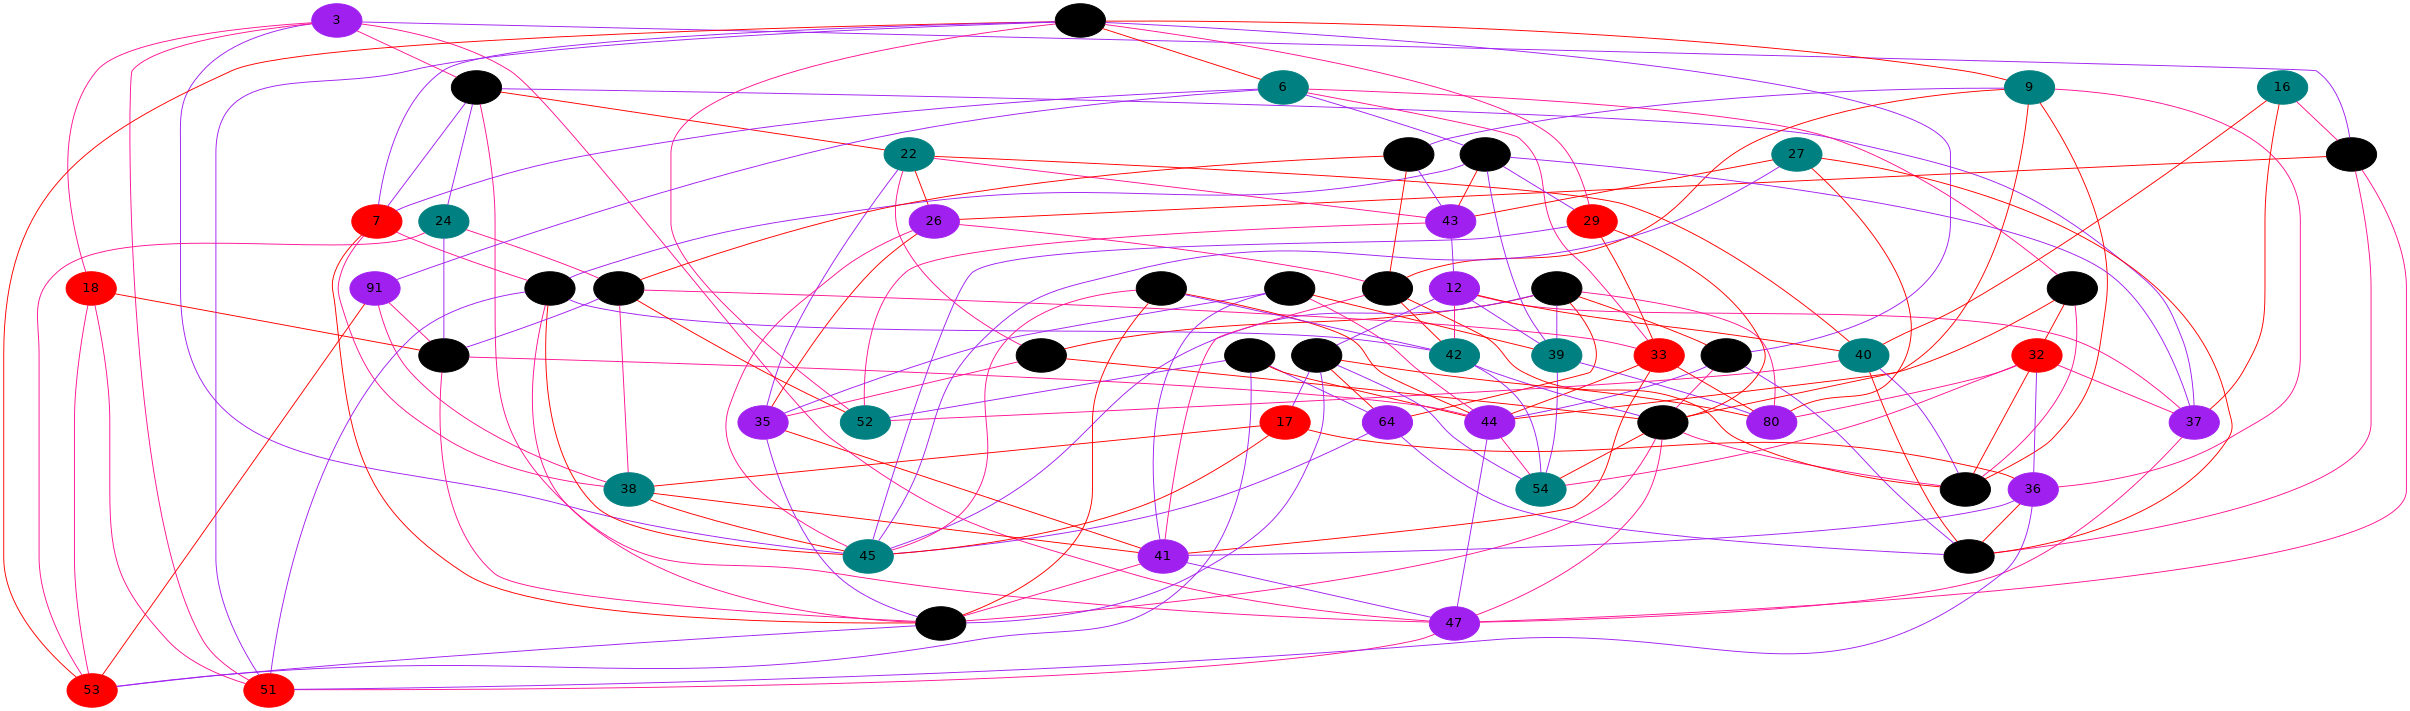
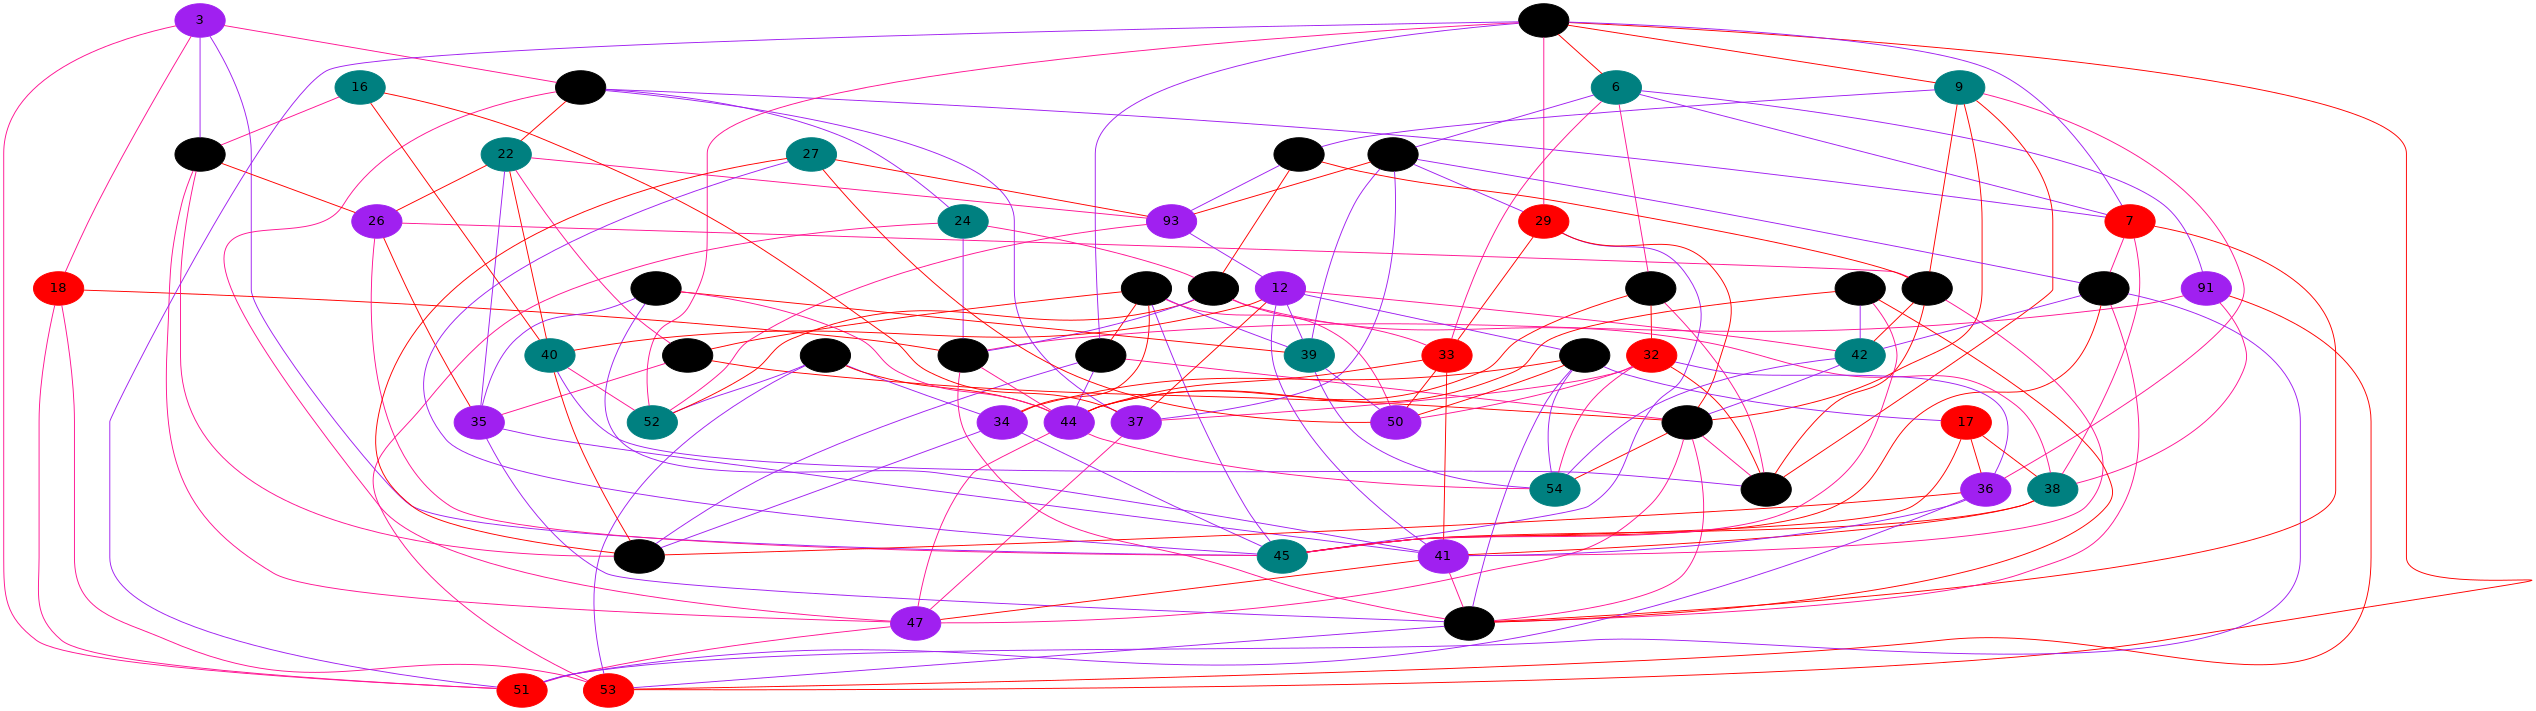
(1451, 221) -> (1172, 221)
(1839, 315) -> (1208, 355)
(1387, 422) -> (1002, 422)
(1772, 422) -> (1396, 422)
(827, 435) -> none
none -> (1316, 443)
(963, 489) -> (937, 491)
(1474, 515) -> (953, 502)
(1309, 590) -> (1180, 590)
